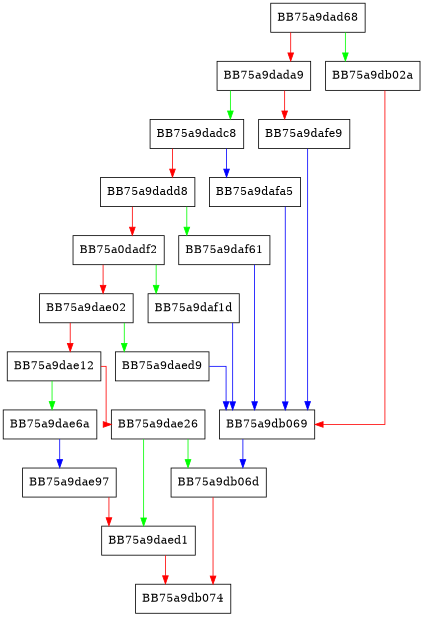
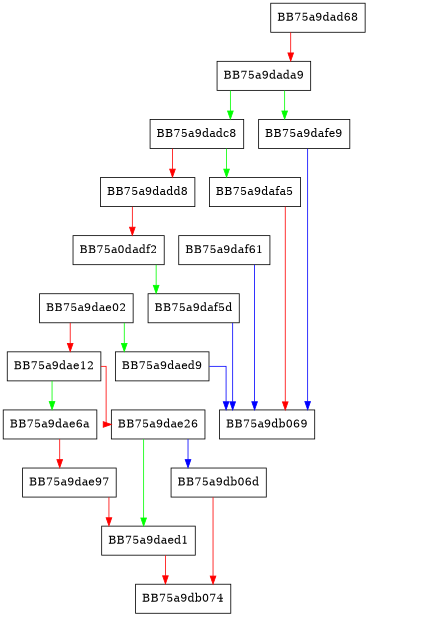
(373, 76) -> none
(285, 101) -> (285, 101)
(227, 159) -> (227, 159)
(187, 217) -> none
(103, 275) -> none
(285, 304) -> (285, 304)
(194, 308) -> (194, 308)
(60, 449) -> (60, 449)
(188, 449) -> (188, 449)
(243, 449) -> none
